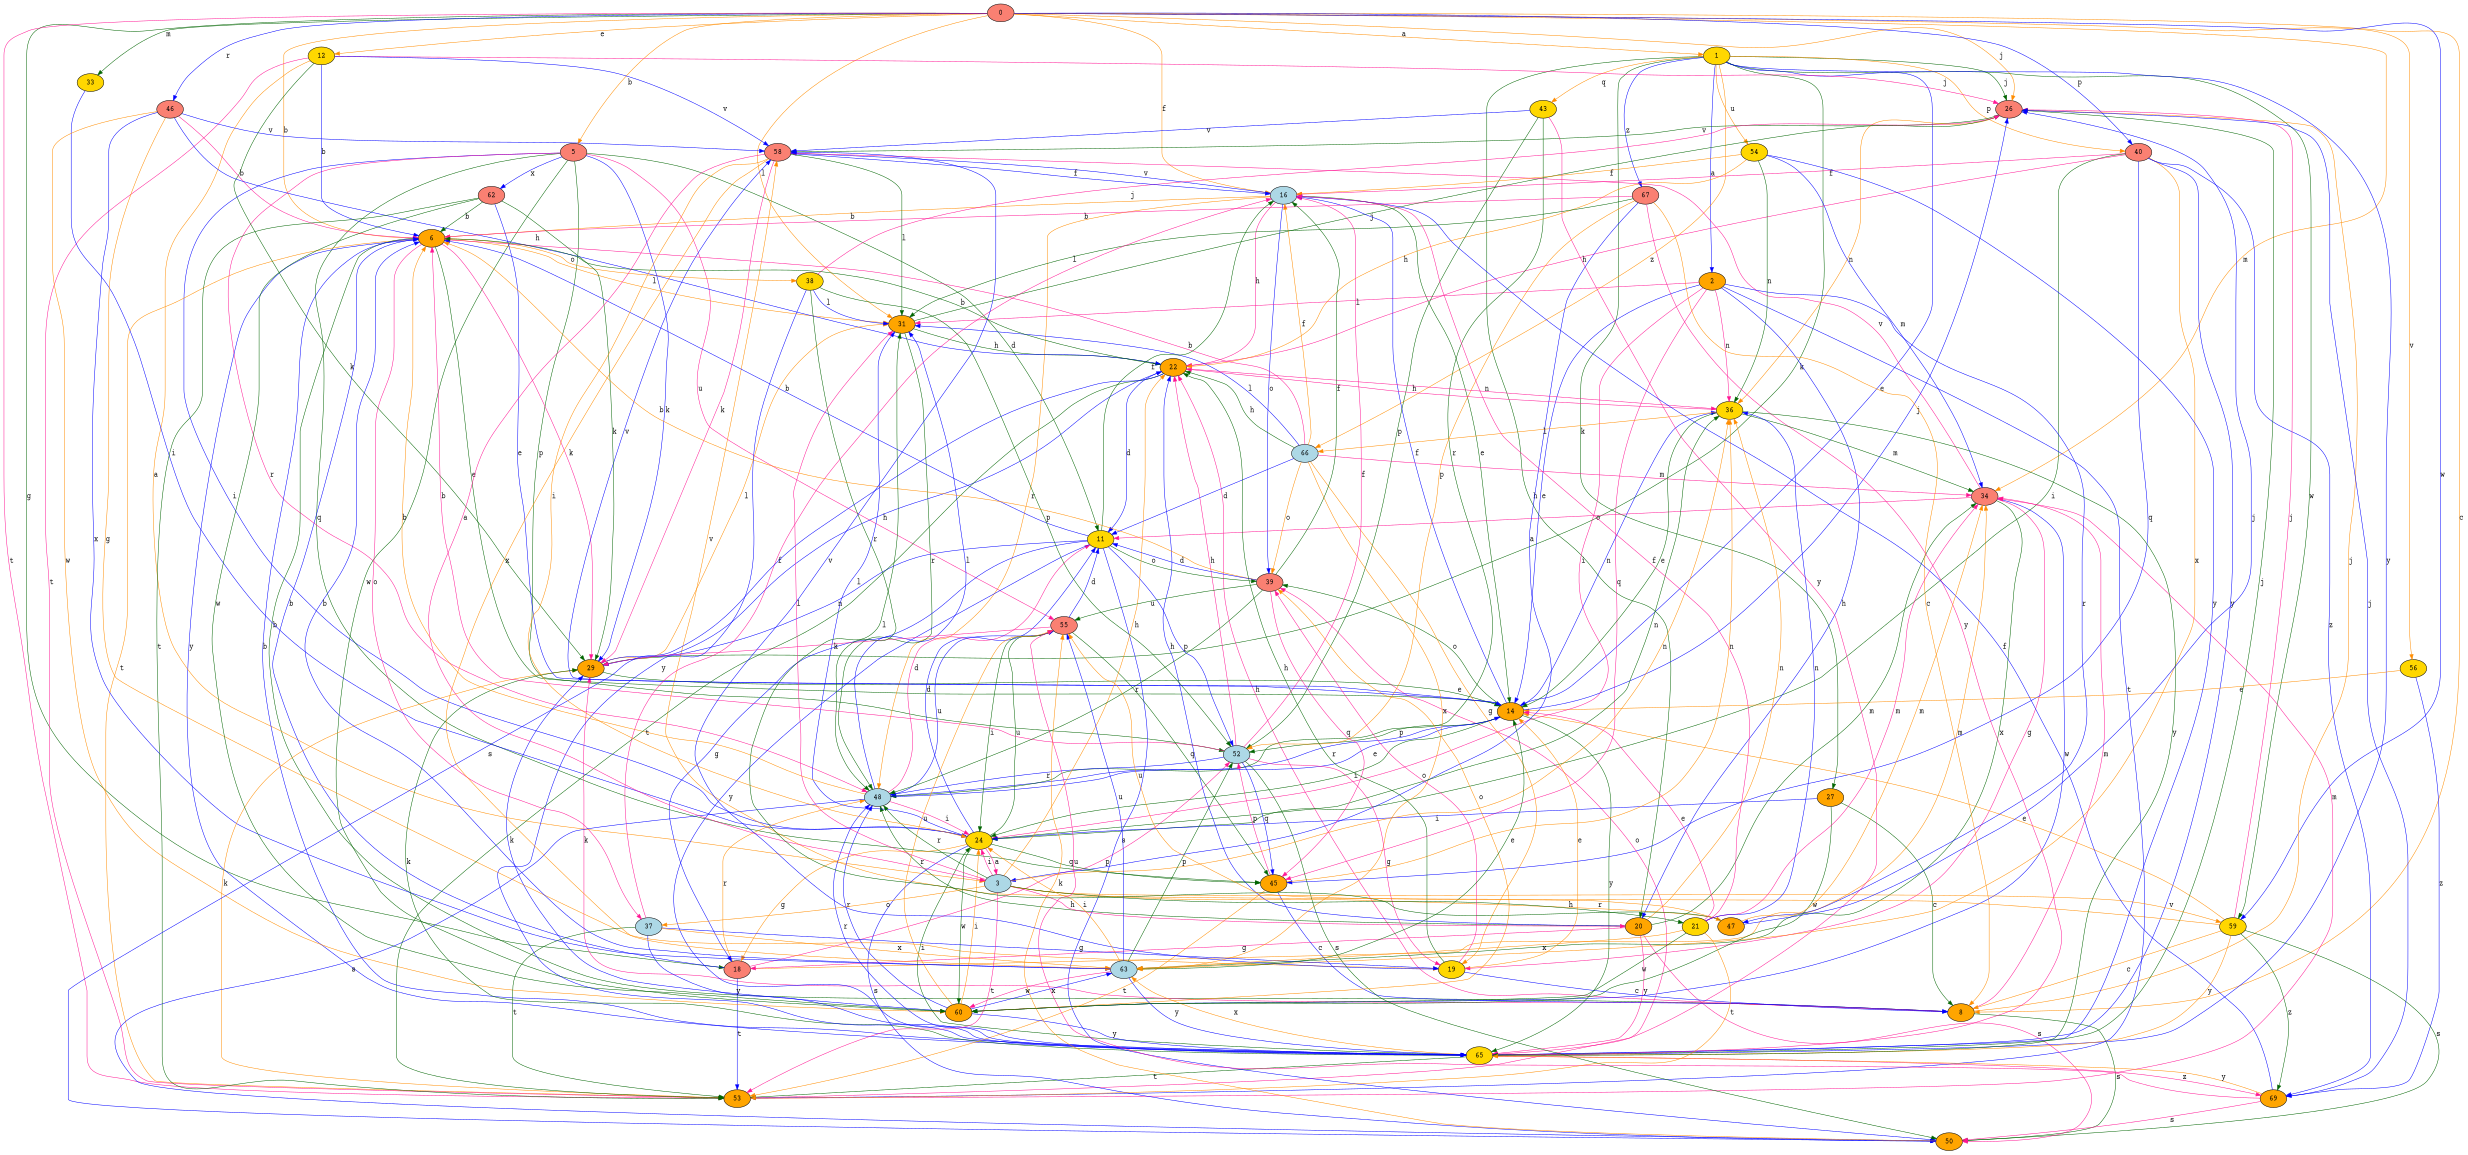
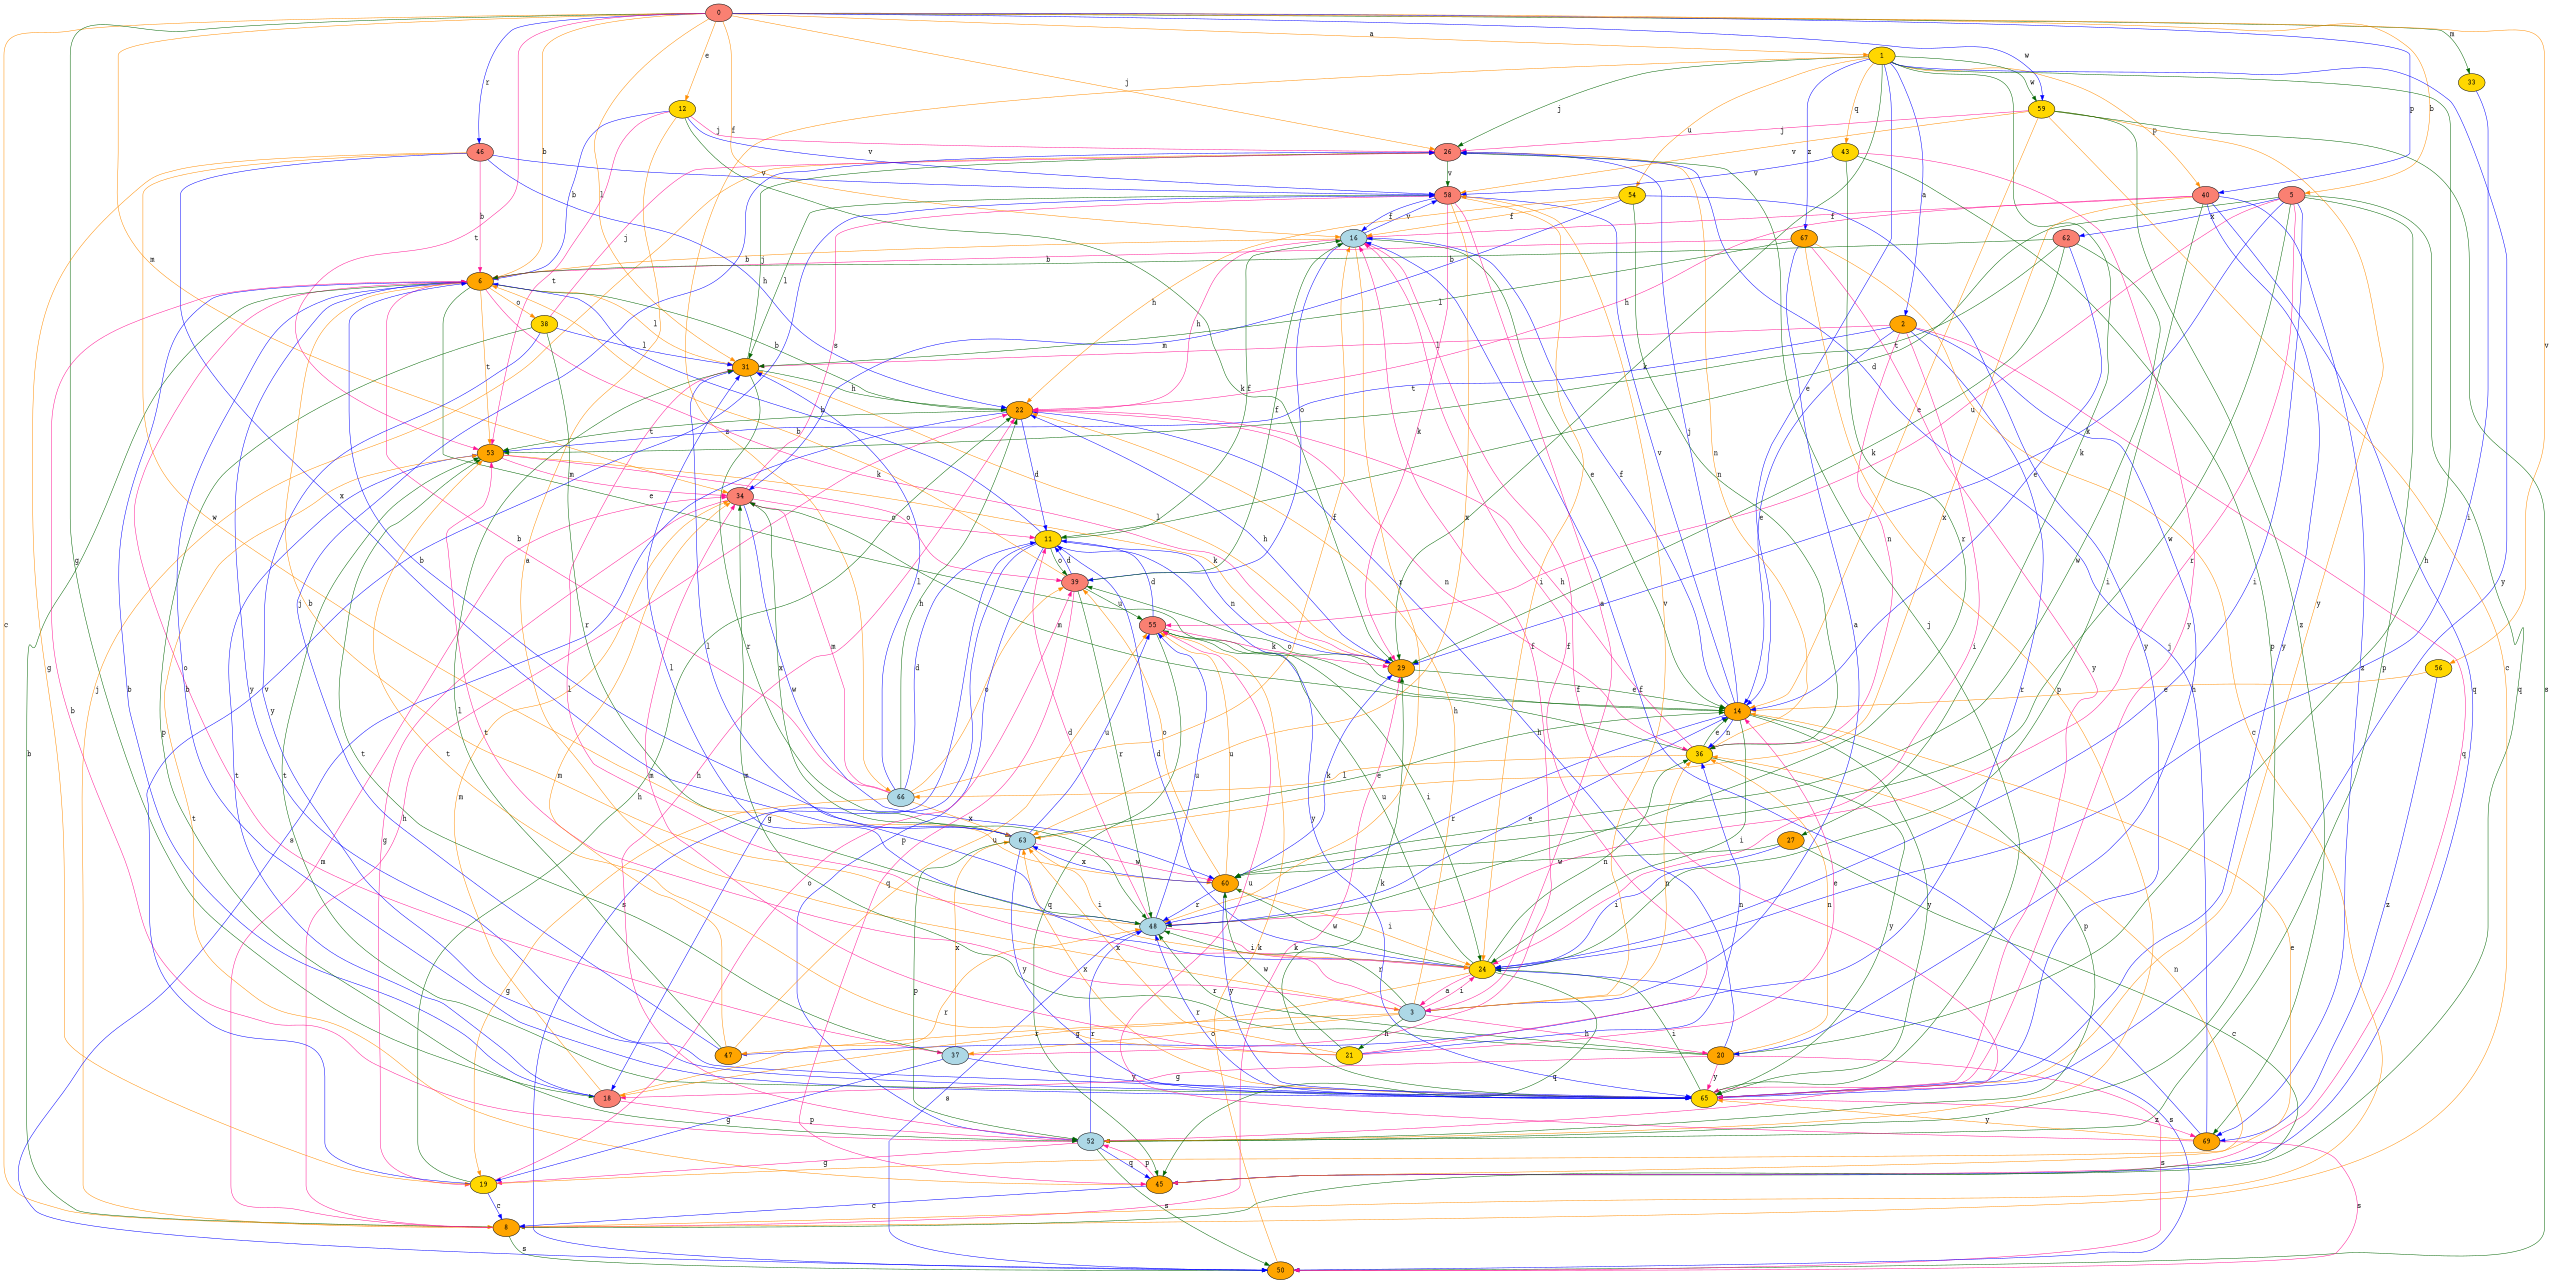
(1646, 195) -> (1804, 238)
(810, 271) -> (738, 334)
(1881, 324) -> (836, 346)
(1614, 895) -> (1665, 651)
